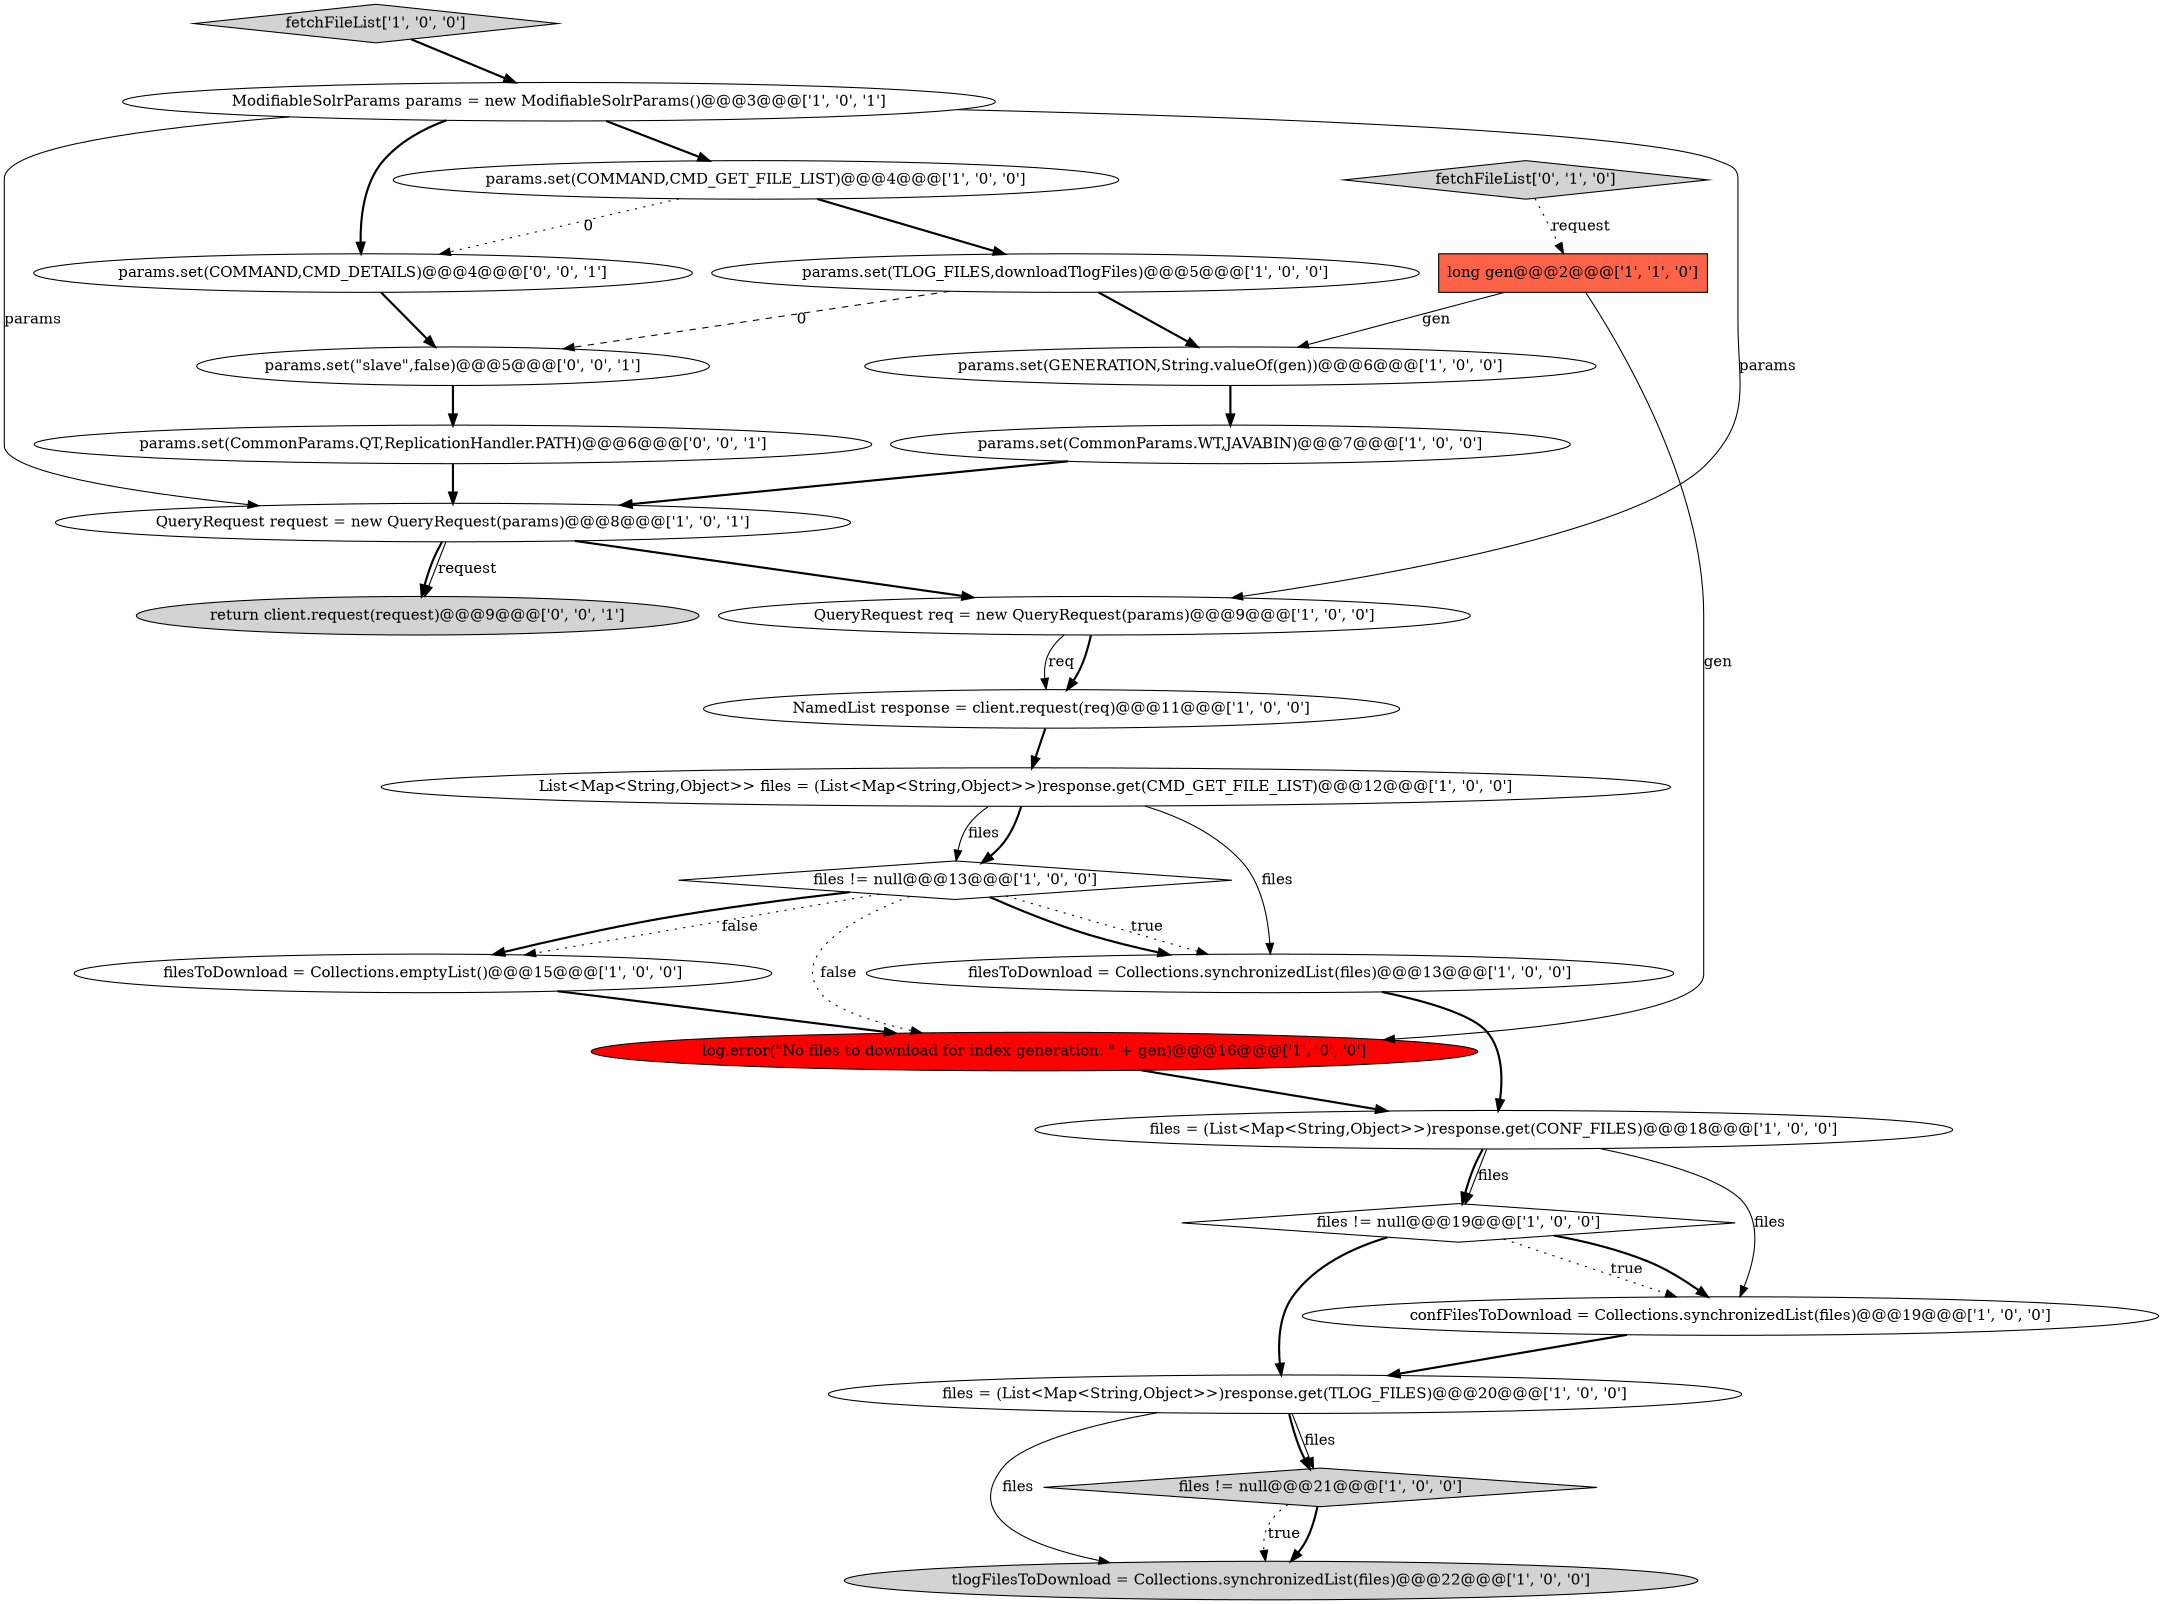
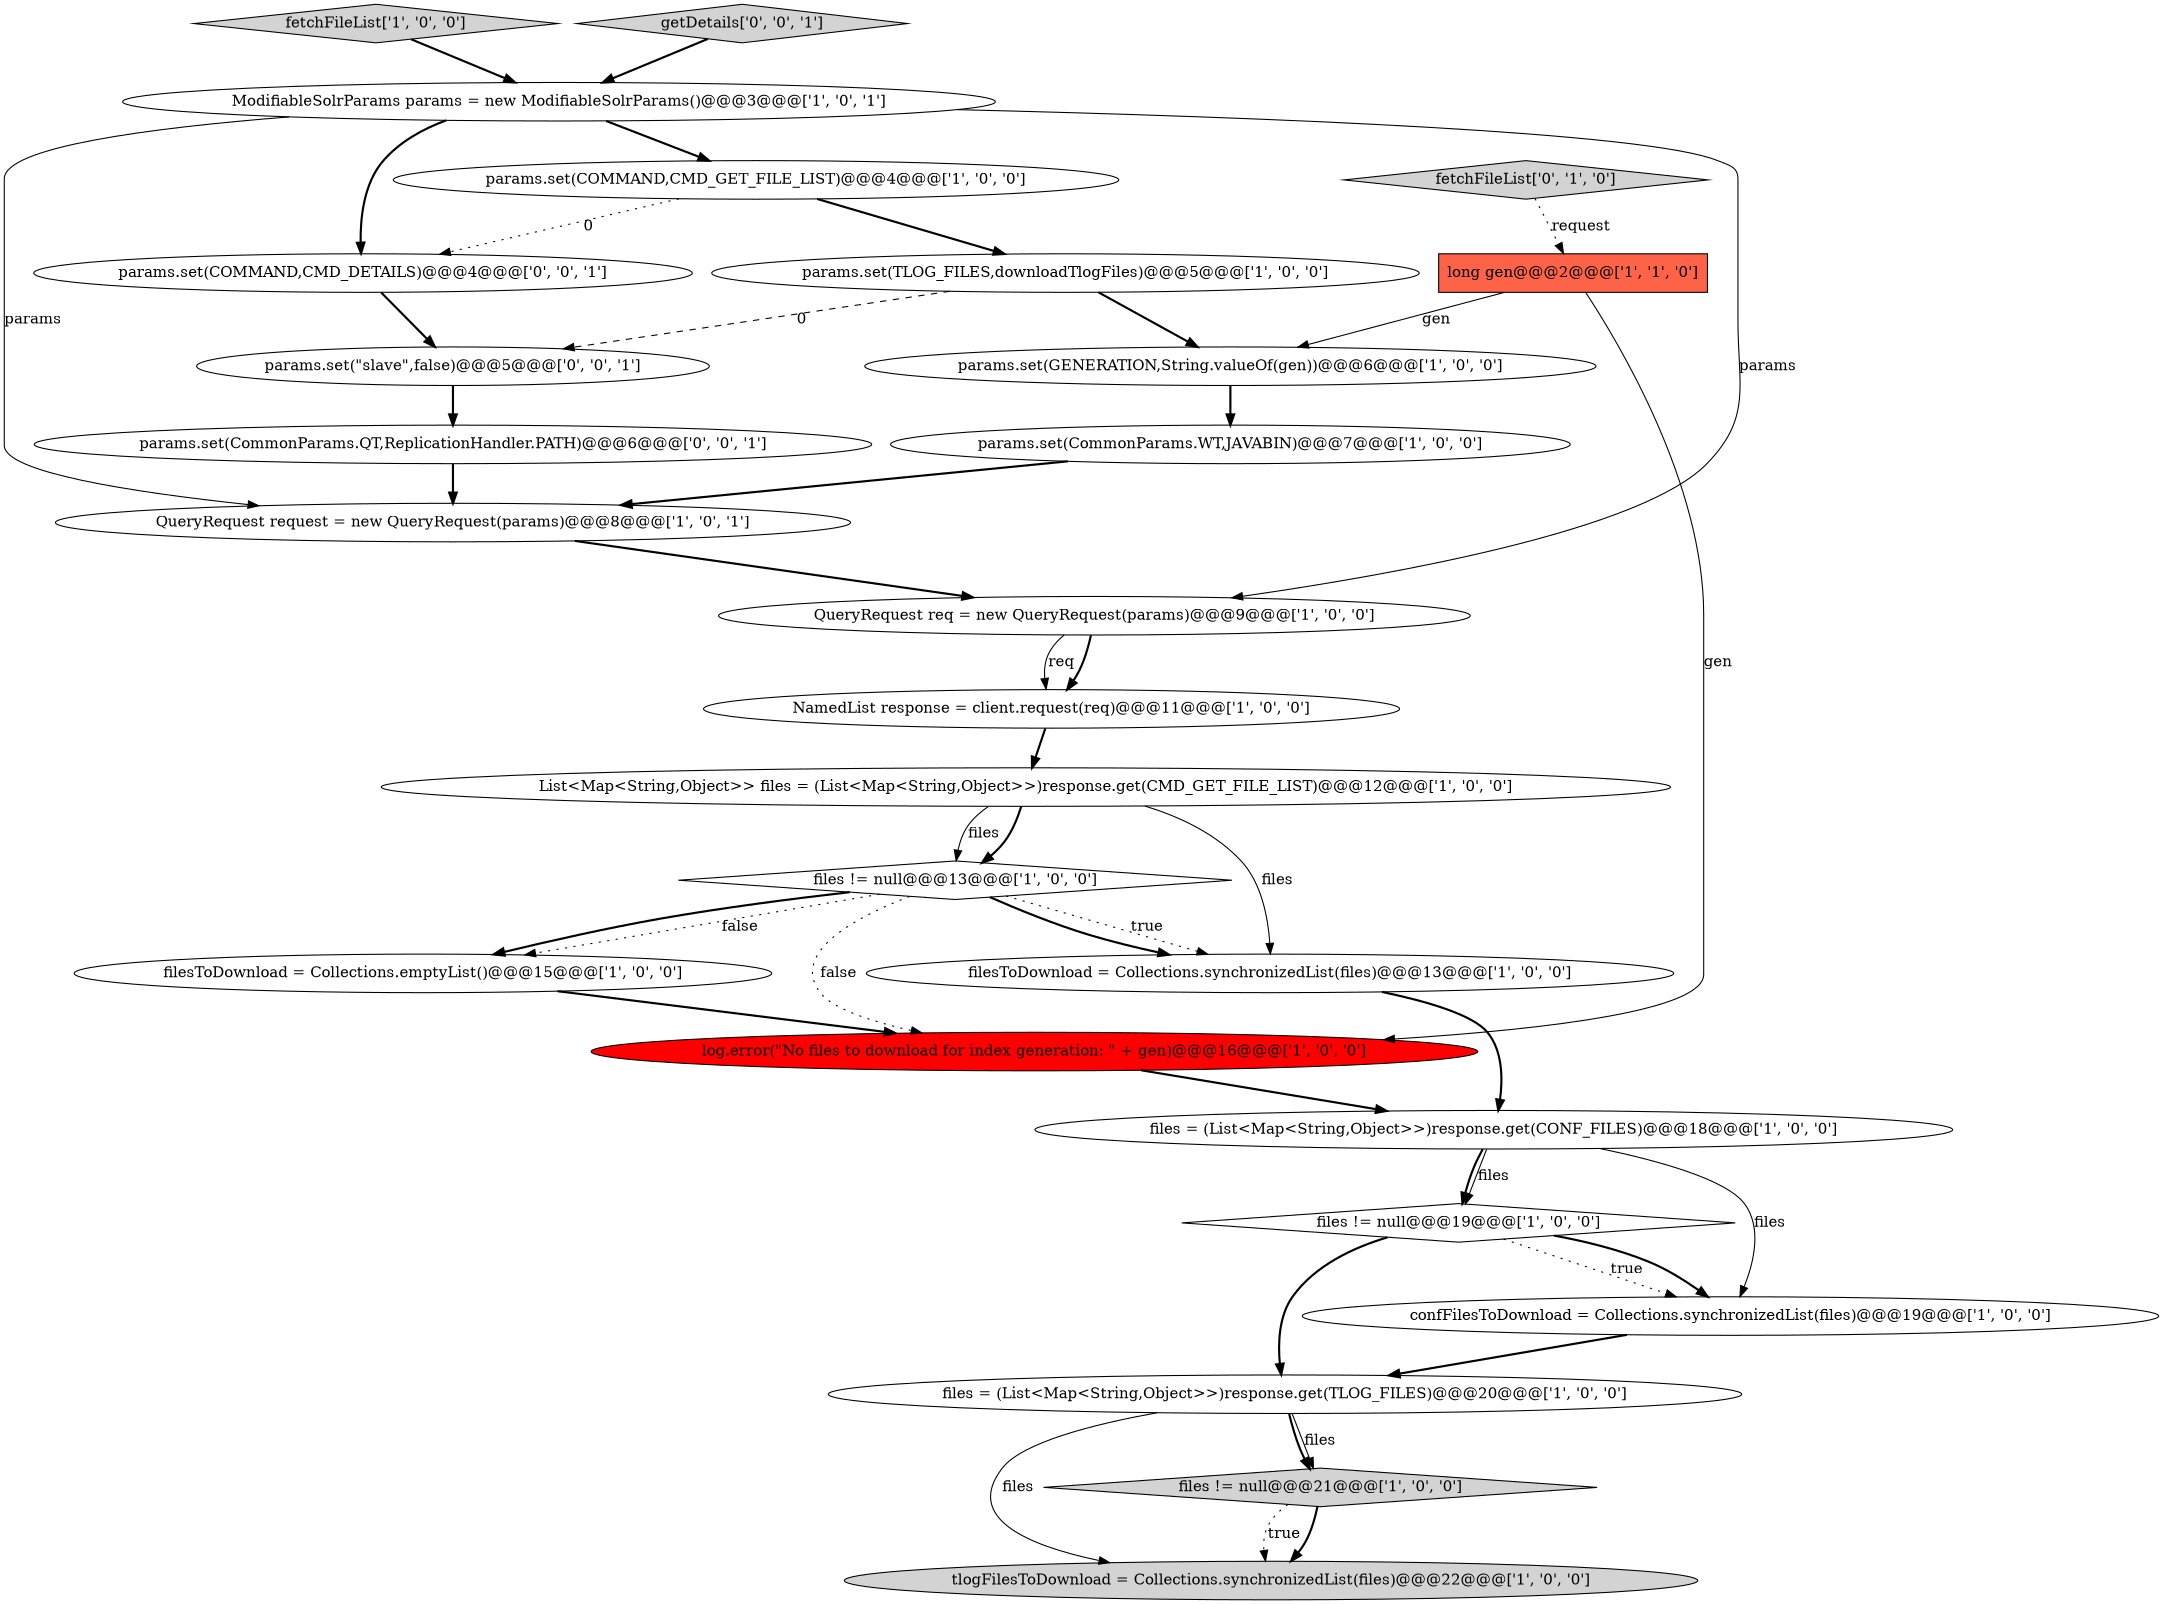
none -> (742, 24)
(418, 616) -> none
